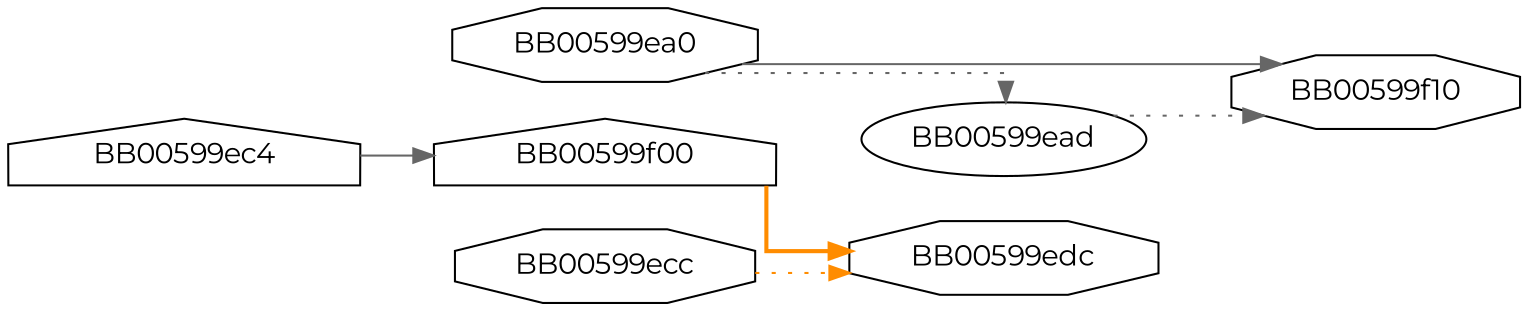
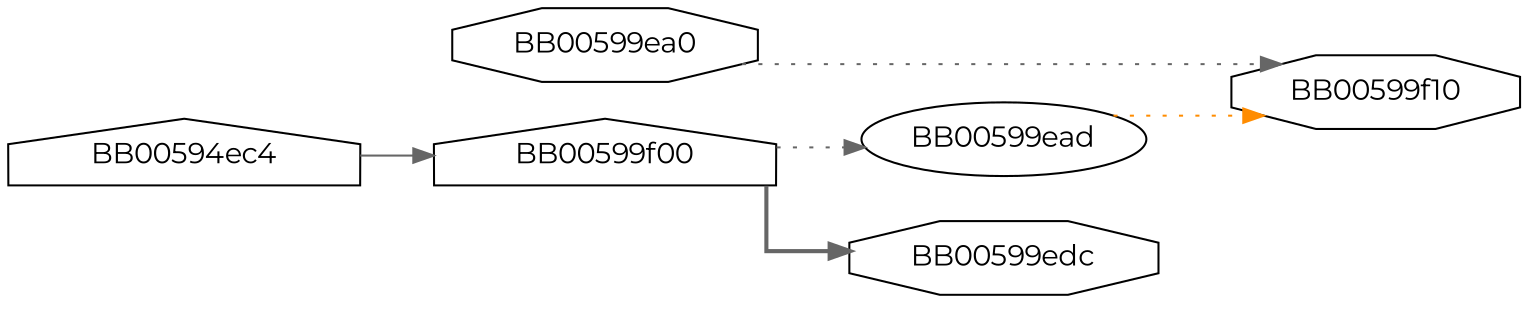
(1014, 64) -> (1001, 64)
(860, 73) -> (811, 147)
(1178, 116) -> (1178, 116)
(184, 156) -> (184, 156)
(766, 250) -> (766, 250)
(605, 266) -> none
